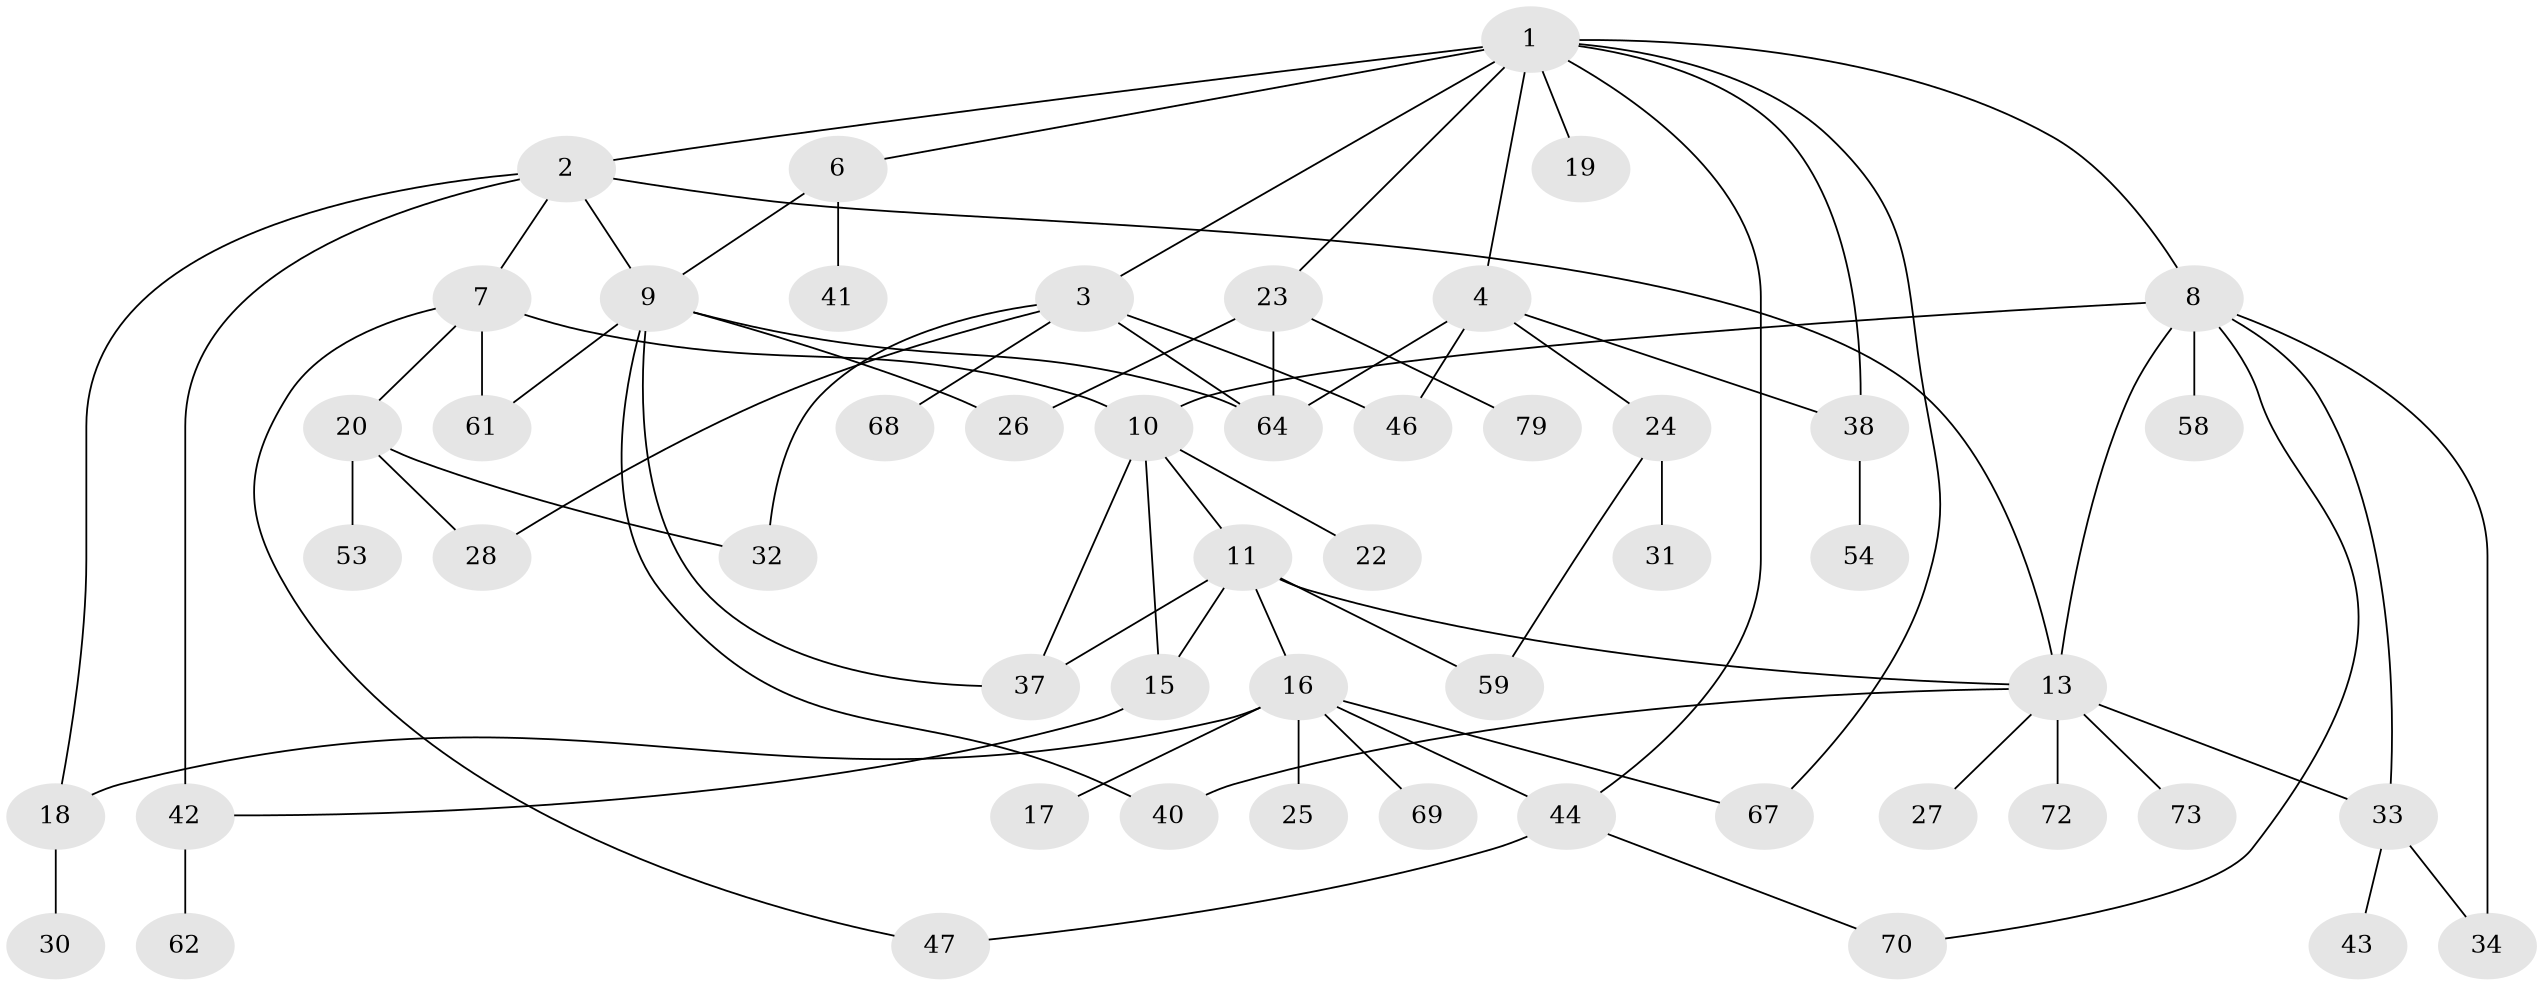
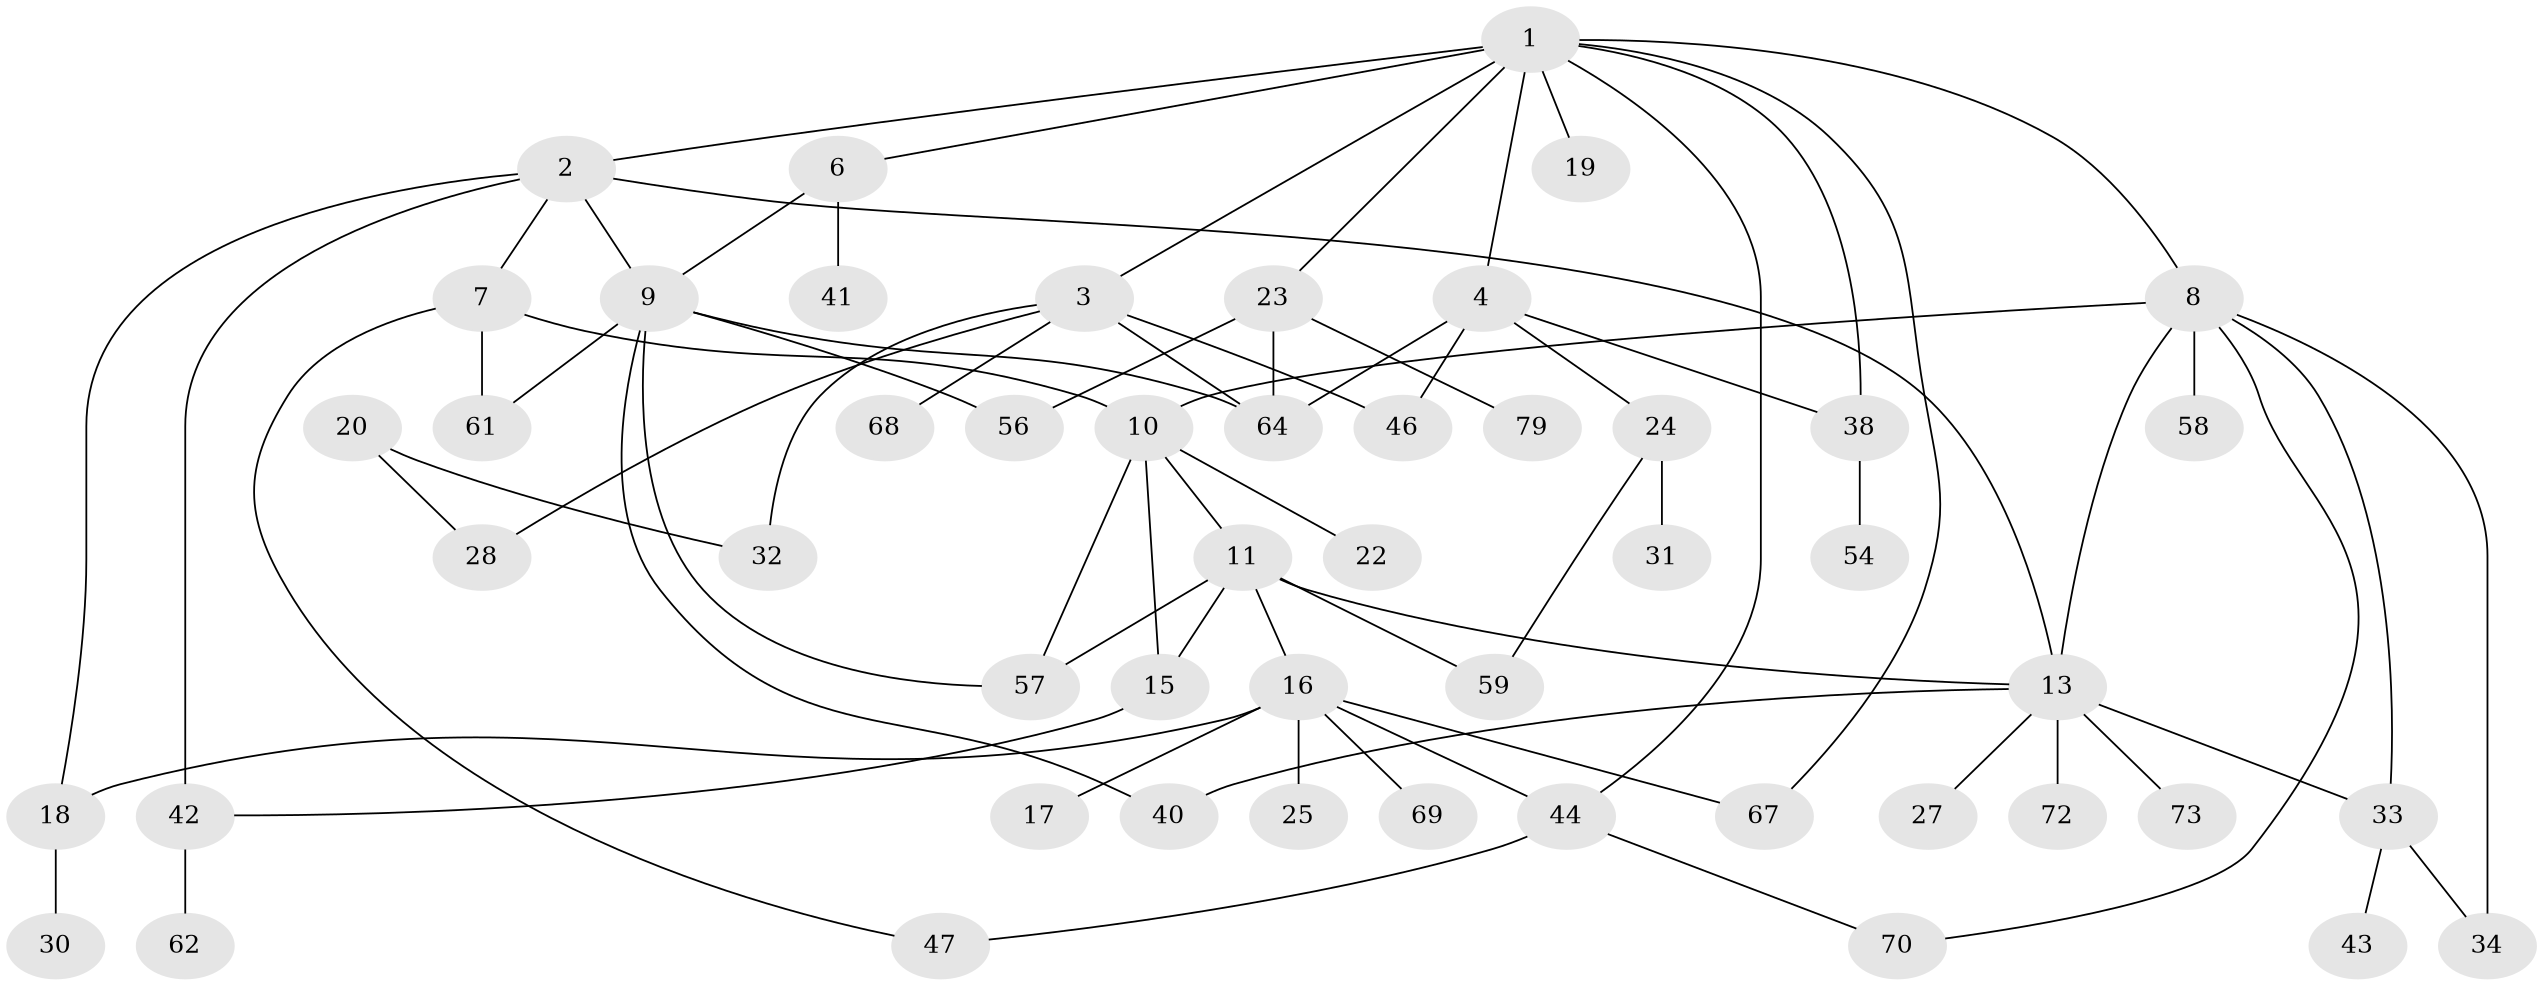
(417, 363) -> none
(1014, 428) -> (1014, 428)
(353, 558) -> none
(1031, 687) -> (1031, 687)
